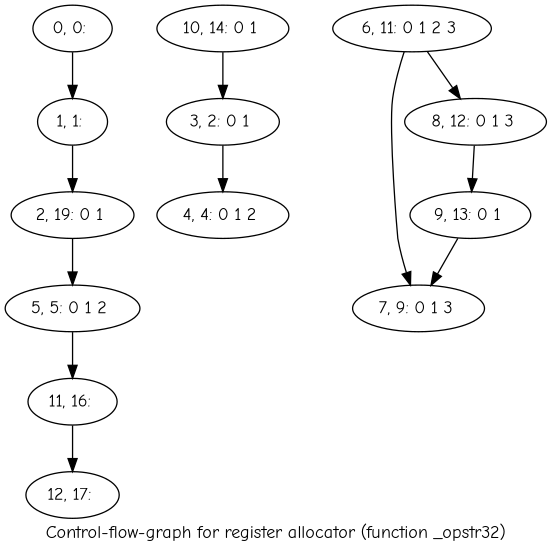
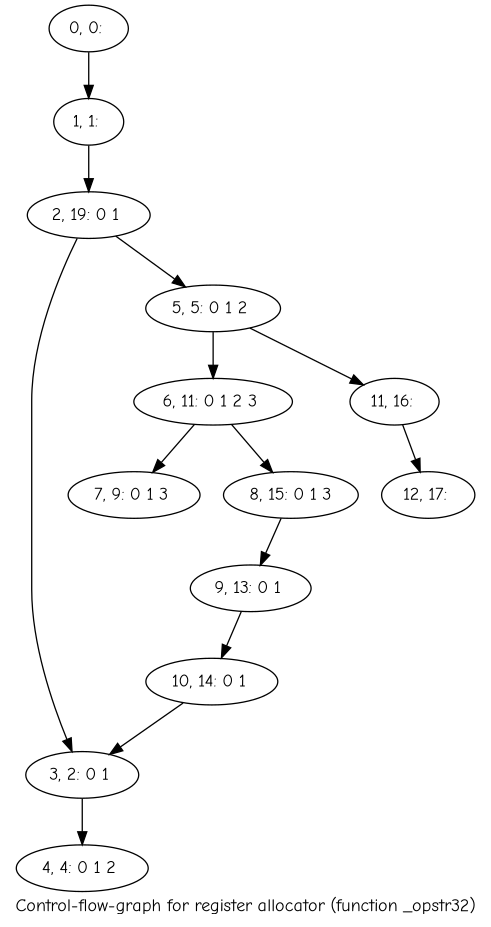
(476, 122) -> (291, 495)
(448, 256) -> (234, 629)
none -> (213, 349)
none -> (32, 487)
